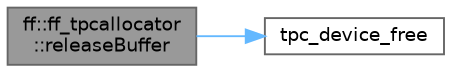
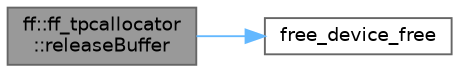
(354, 36) -> (358, 36)
